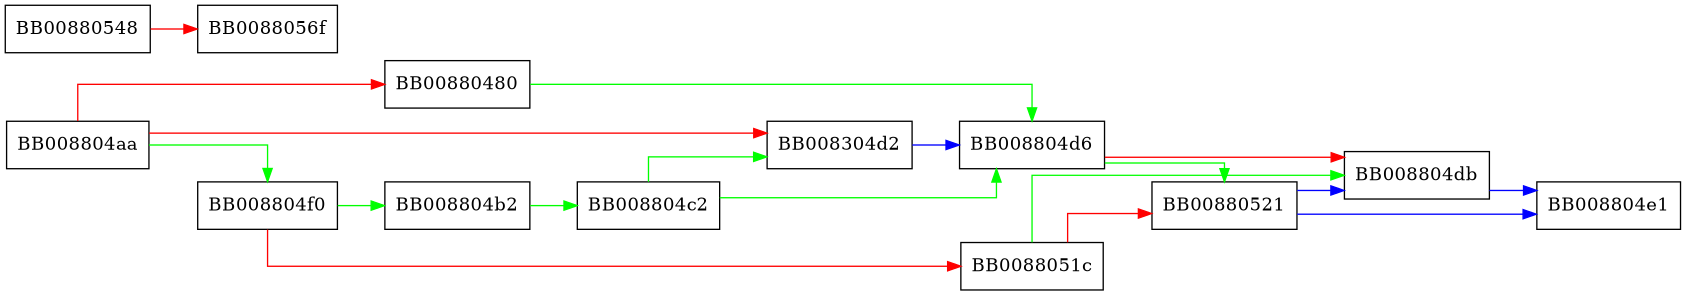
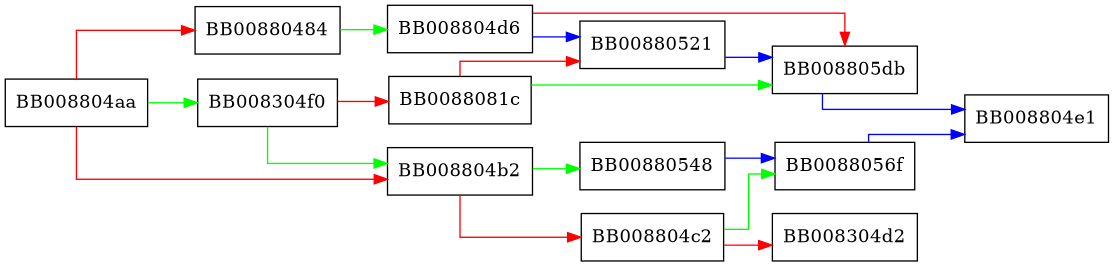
(167, 29) -> (743, 158)
(457, 84) -> (268, 30)
(451, 133) -> (199, 179)
(929, 145) -> none
(689, 157) -> (741, 245)
(1167, 163) -> (550, 37)
none -> (550, 169)
(1417, 175) -> (845, 70)
(866, 198) -> (749, 207)
(268, 206) -> (268, 103)
(547, 206) -> (493, 237)
(1410, 214) -> (906, 134)
(1032, 266) -> (460, 100)
